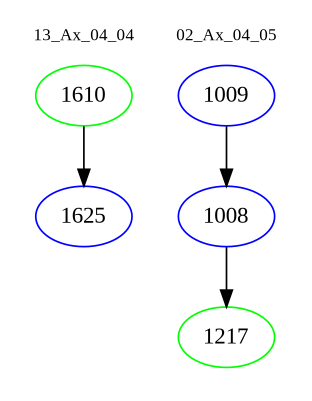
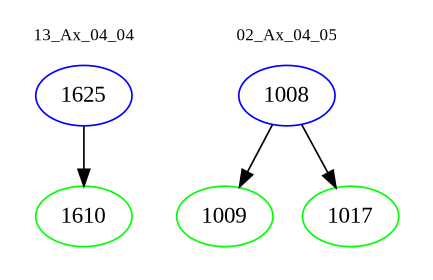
(226, 96) -> (225, 216)
(84, 148) -> (84, 148)
(226, 148) -> (260, 148)
(226, 337) -> (351, 216)
